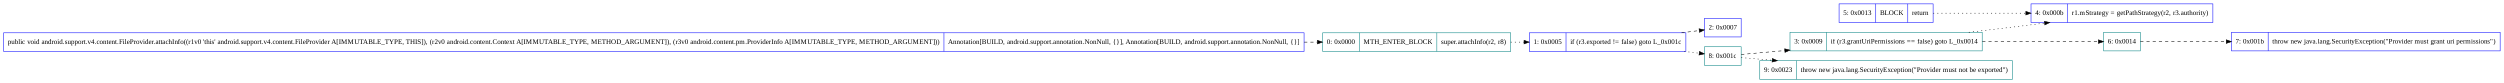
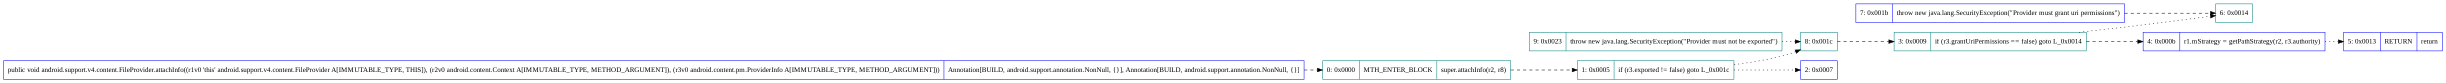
(1892, 13) -> (2399, 41)
(1979, 13) -> (2332, 42)
(2007, 28) -> (2112, 42)
(1690, 32) -> (1765, 70)
(1517, 42) -> (1541, 70)
(1608, 42) -> (1656, 70)
(2040, 42) -> (2145, 25)
(2183, 42) -> (2167, 13)
(1757, 59) -> (1789, 42)
